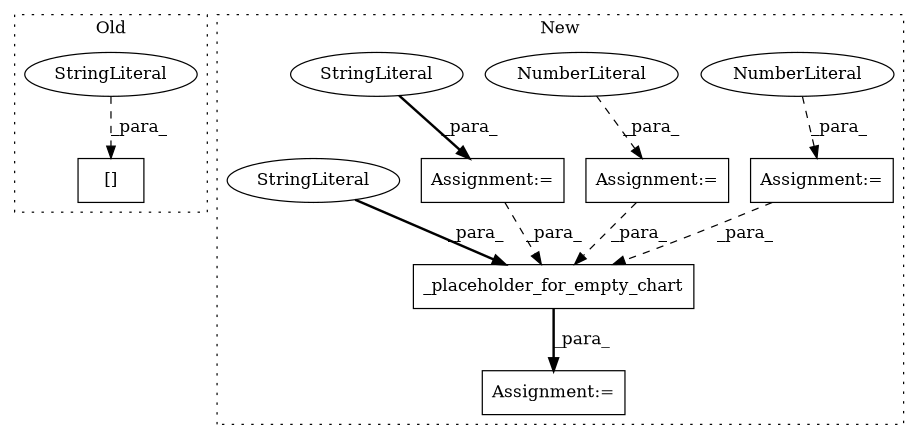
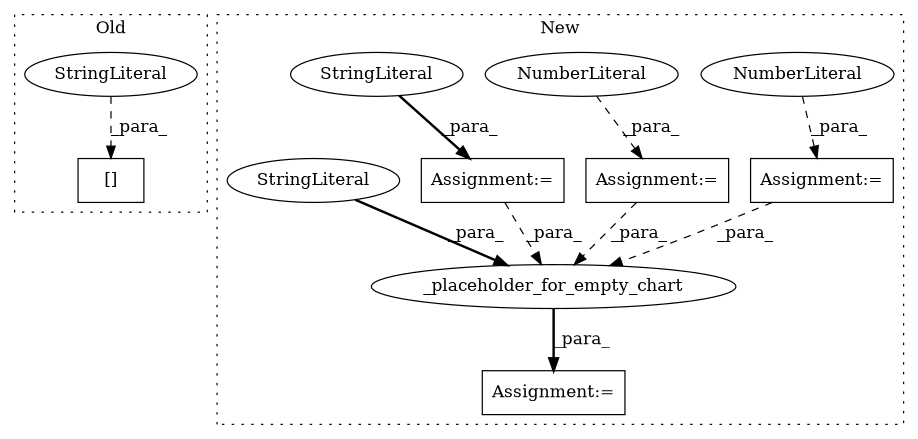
(554, 287) -> (554, 287)
